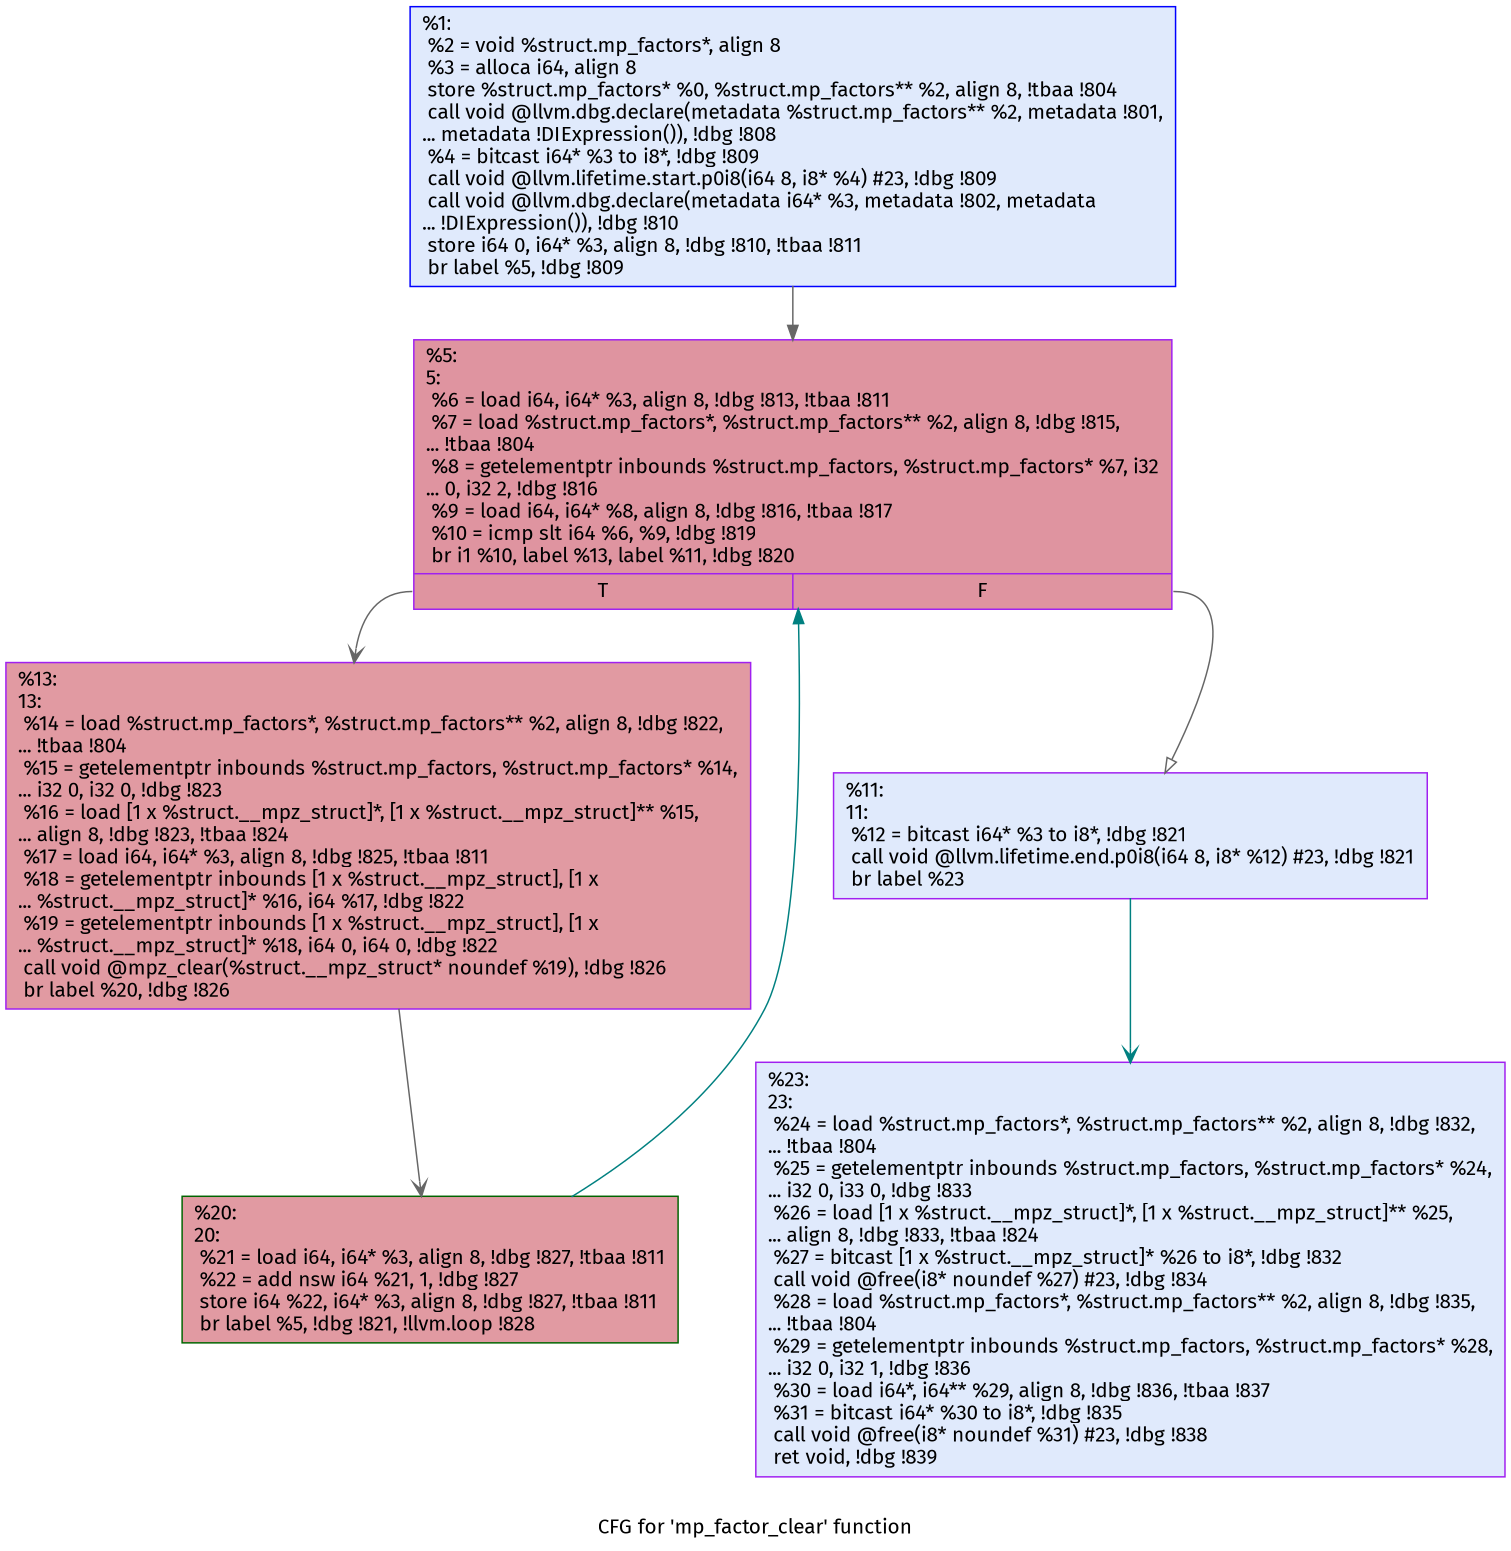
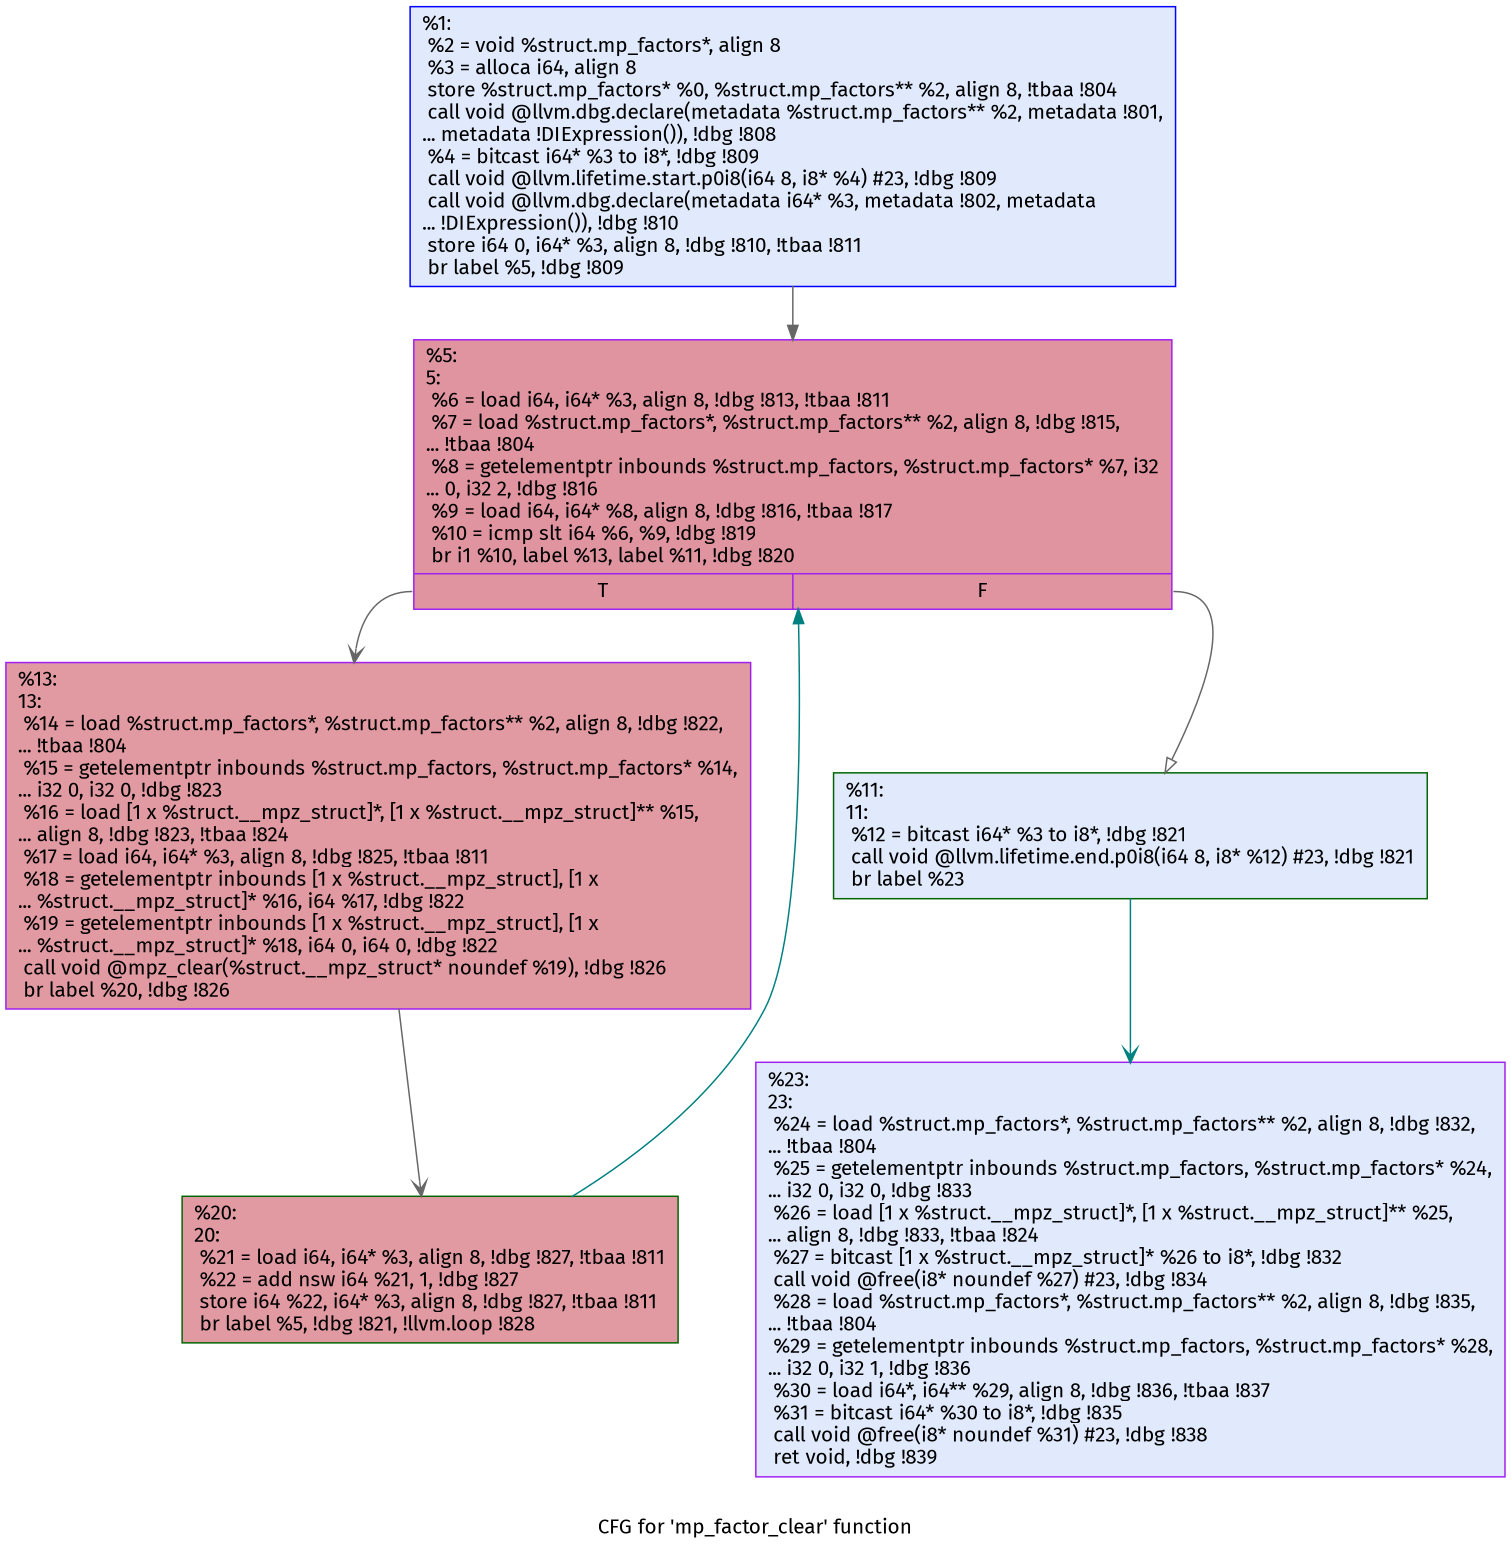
(1130, 836) -> (1130, 836)
(871, 1191) -> (871, 1191)
